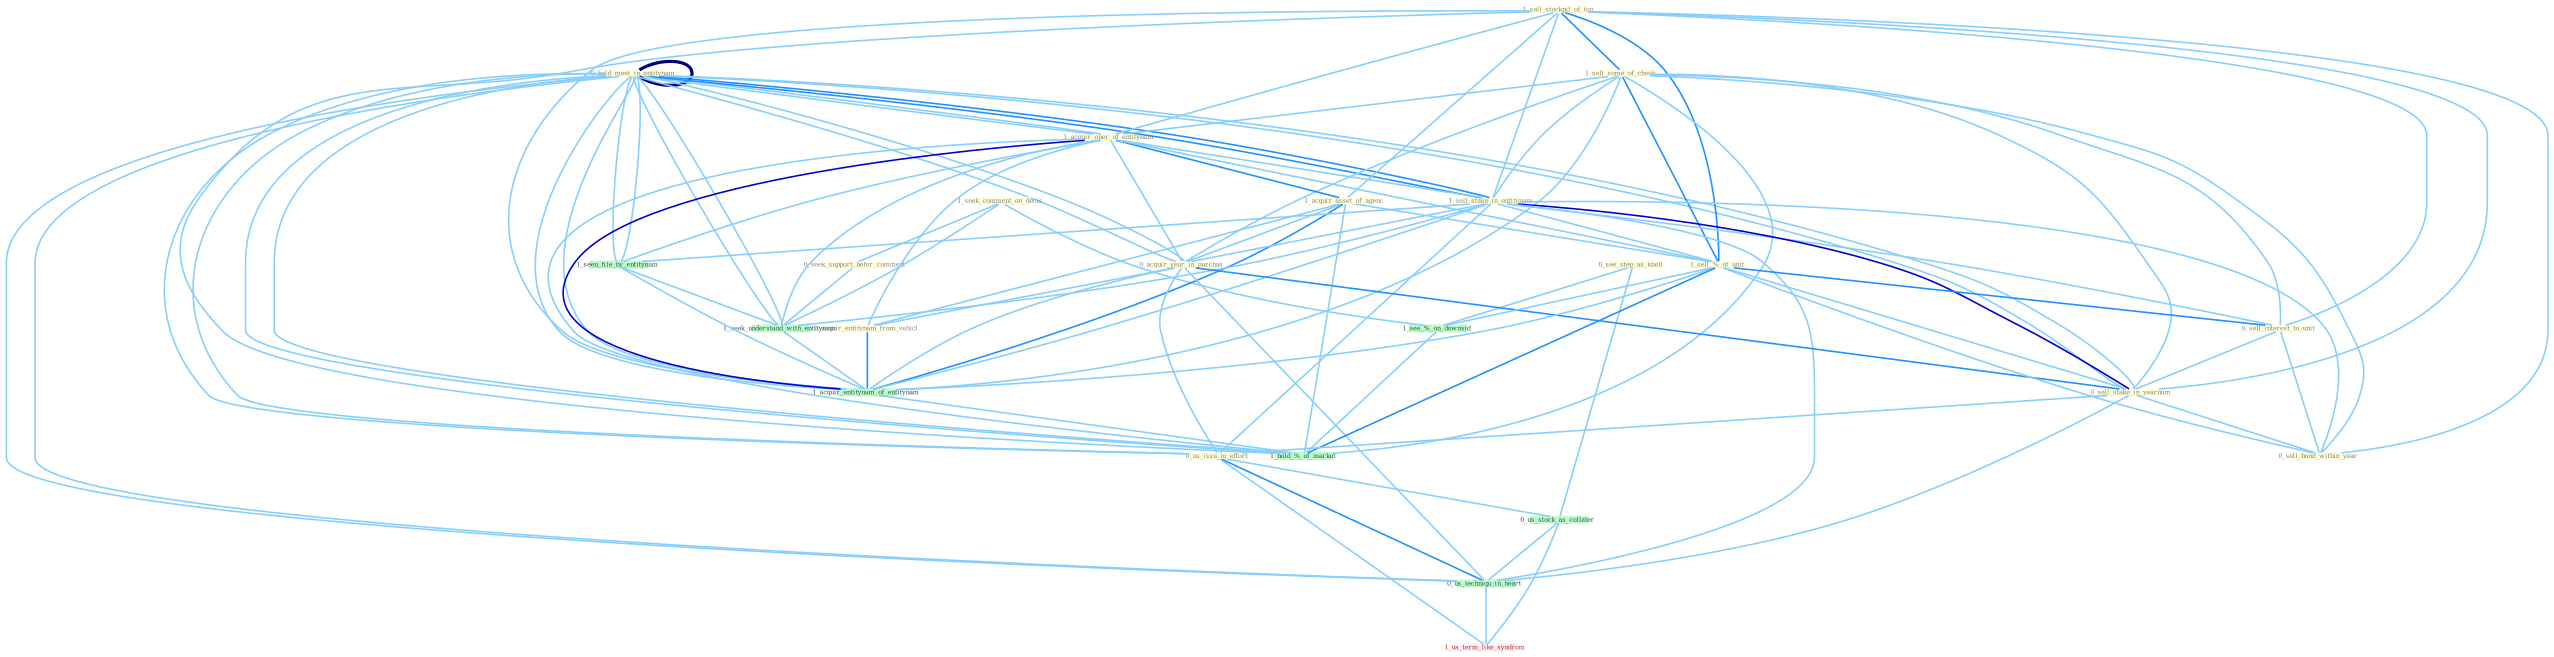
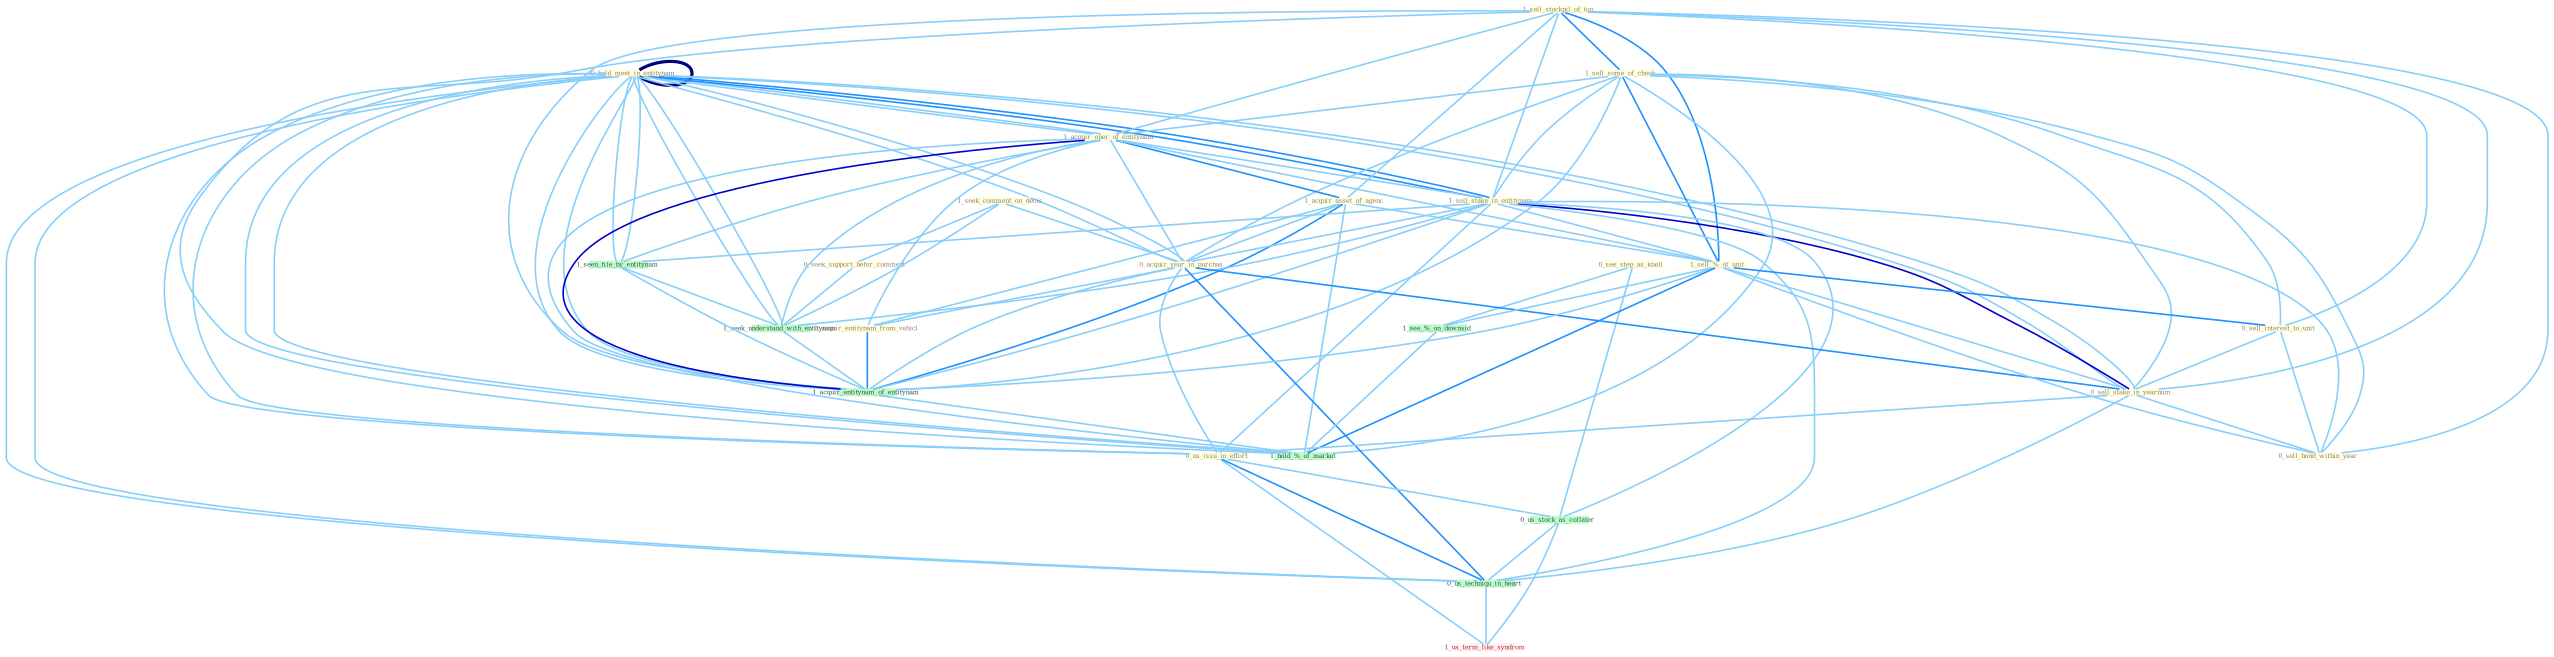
(1968, 267) -> (1828, 325)
(1250, 297) -> (1062, 223)
(1327, 416) -> (1327, 416)
